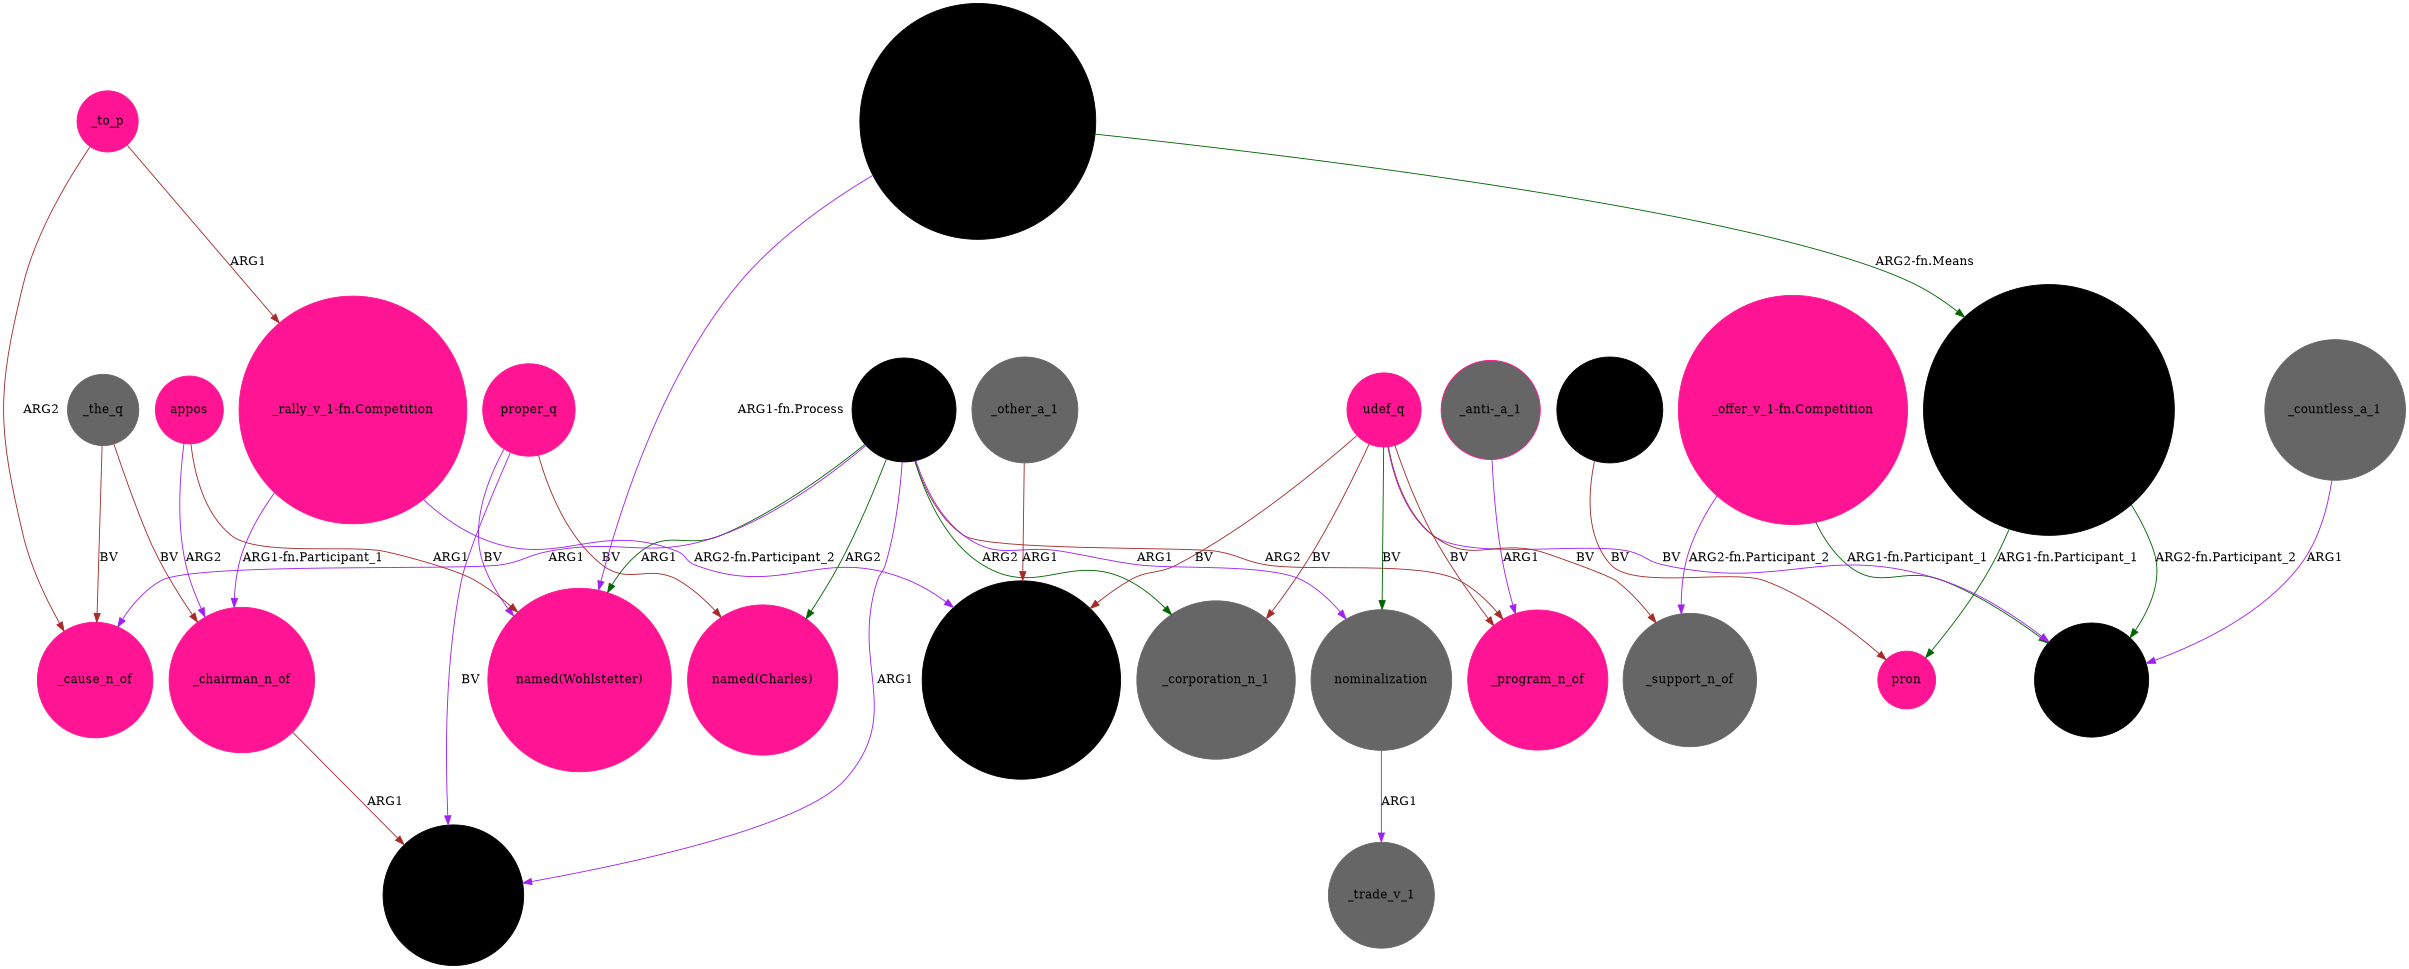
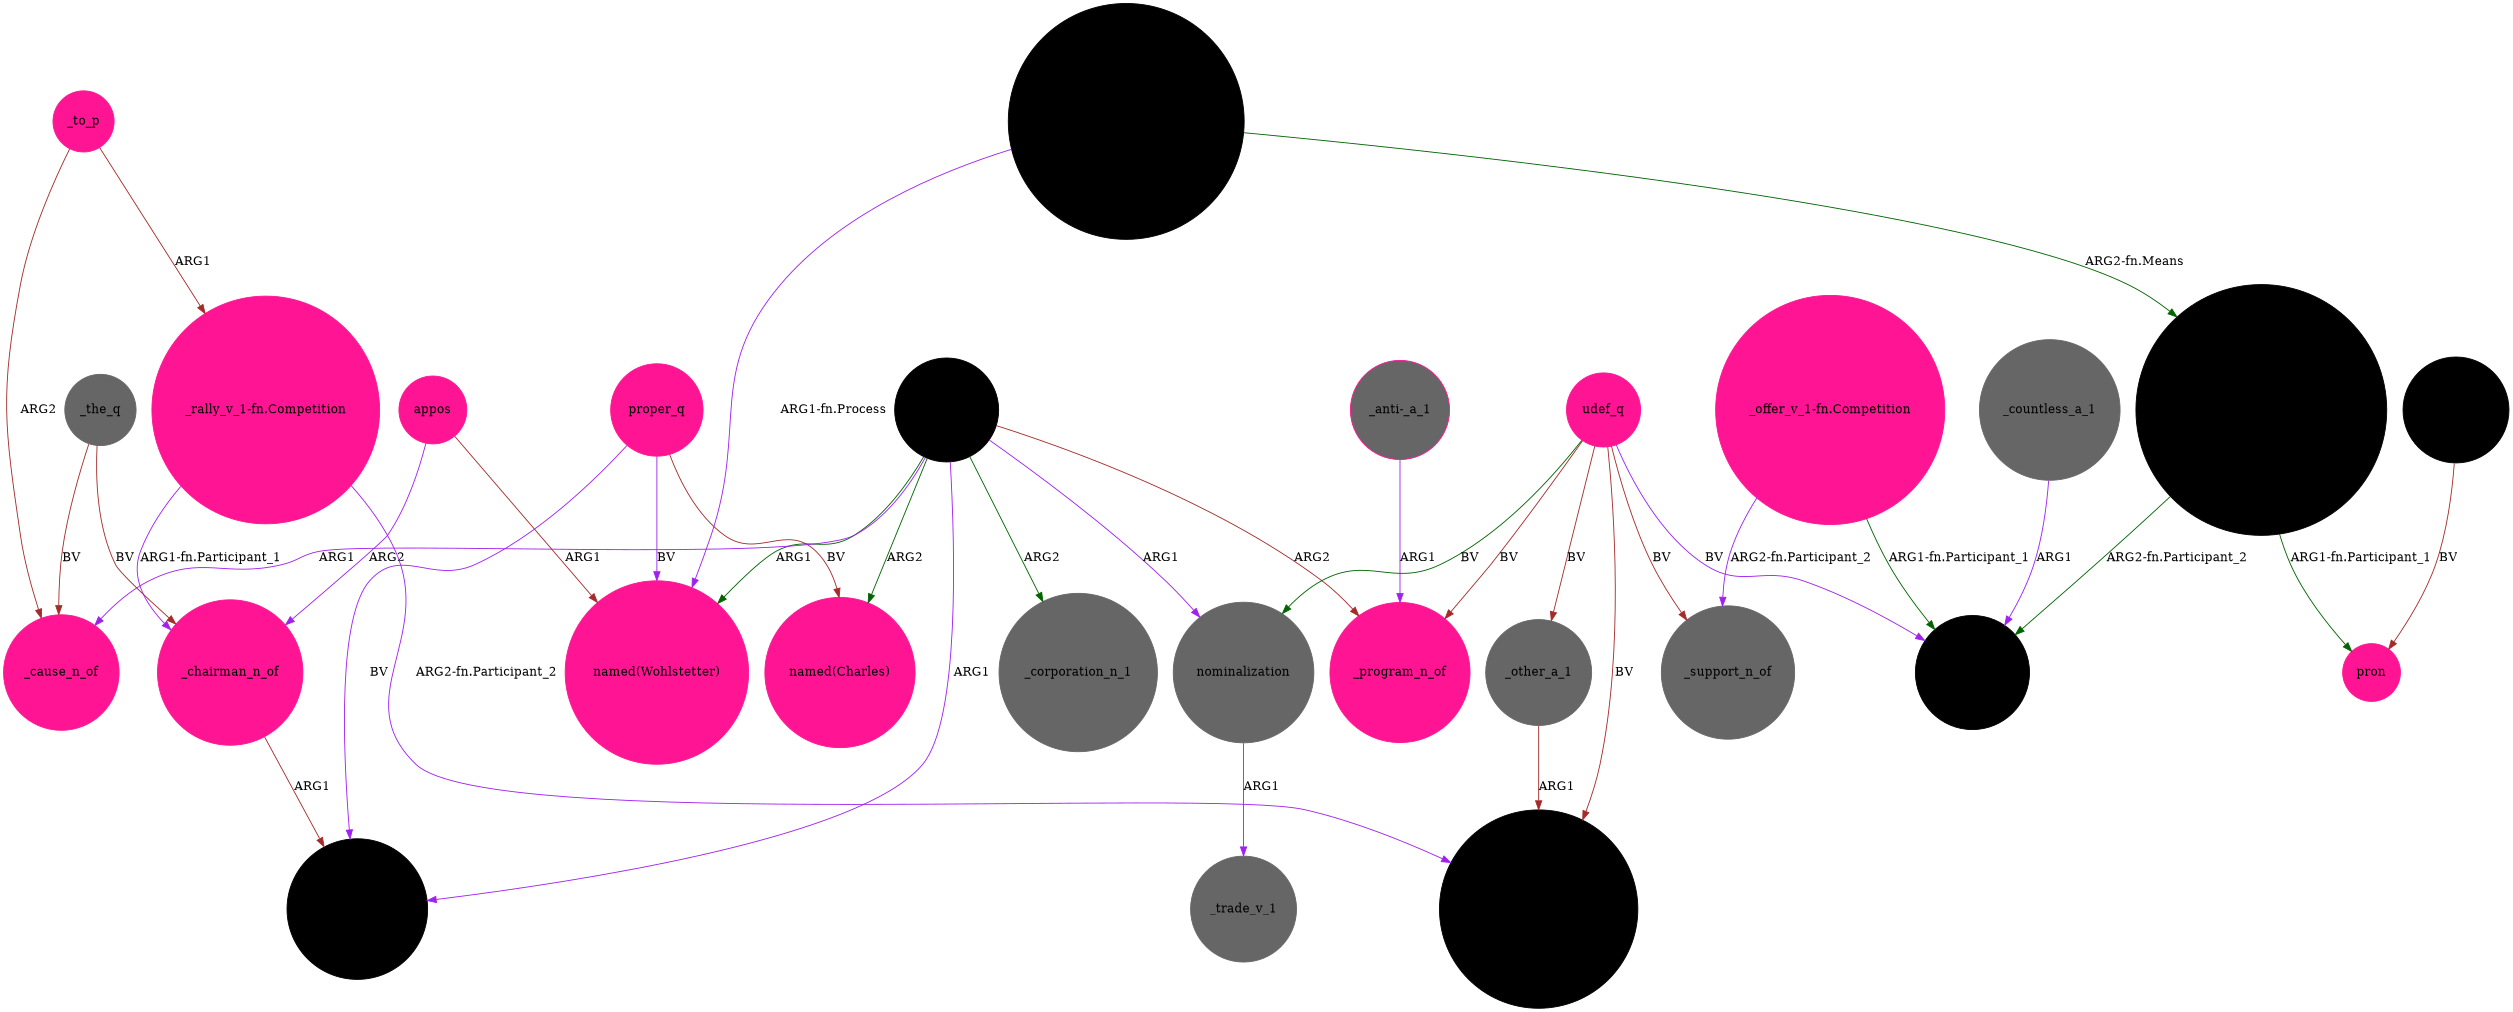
(1325, 530) -> (1574, 529)
